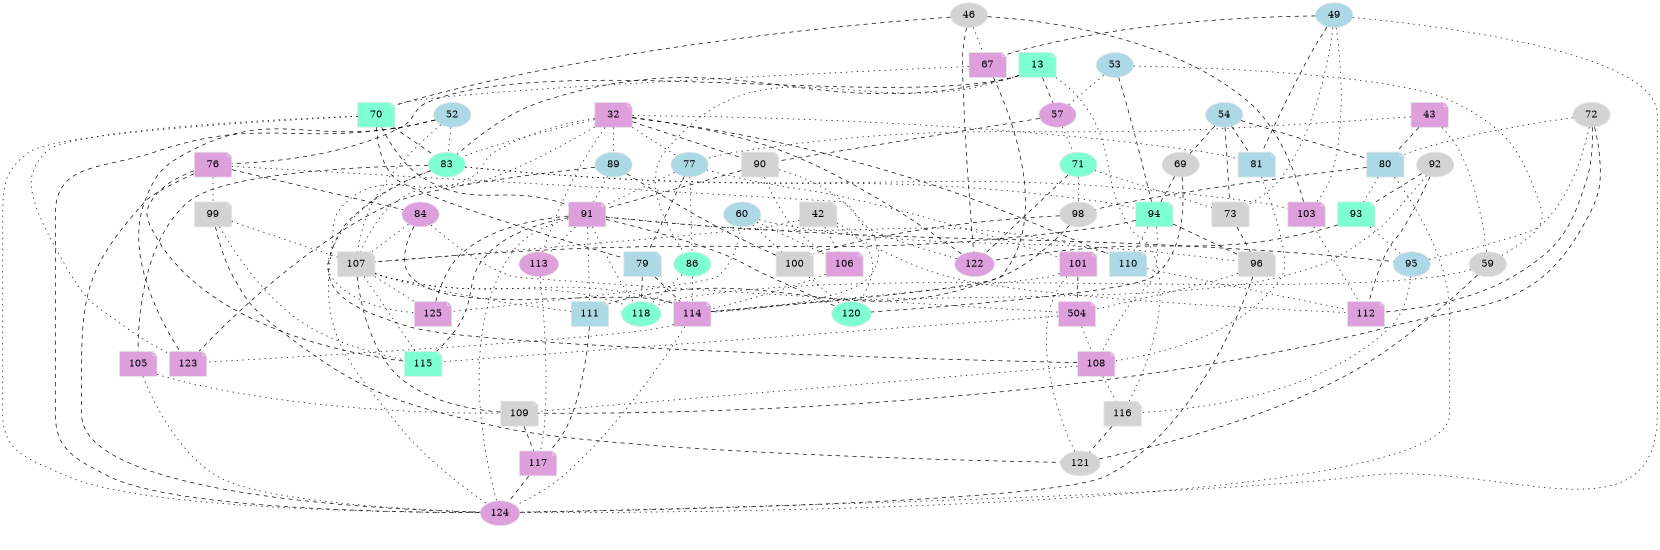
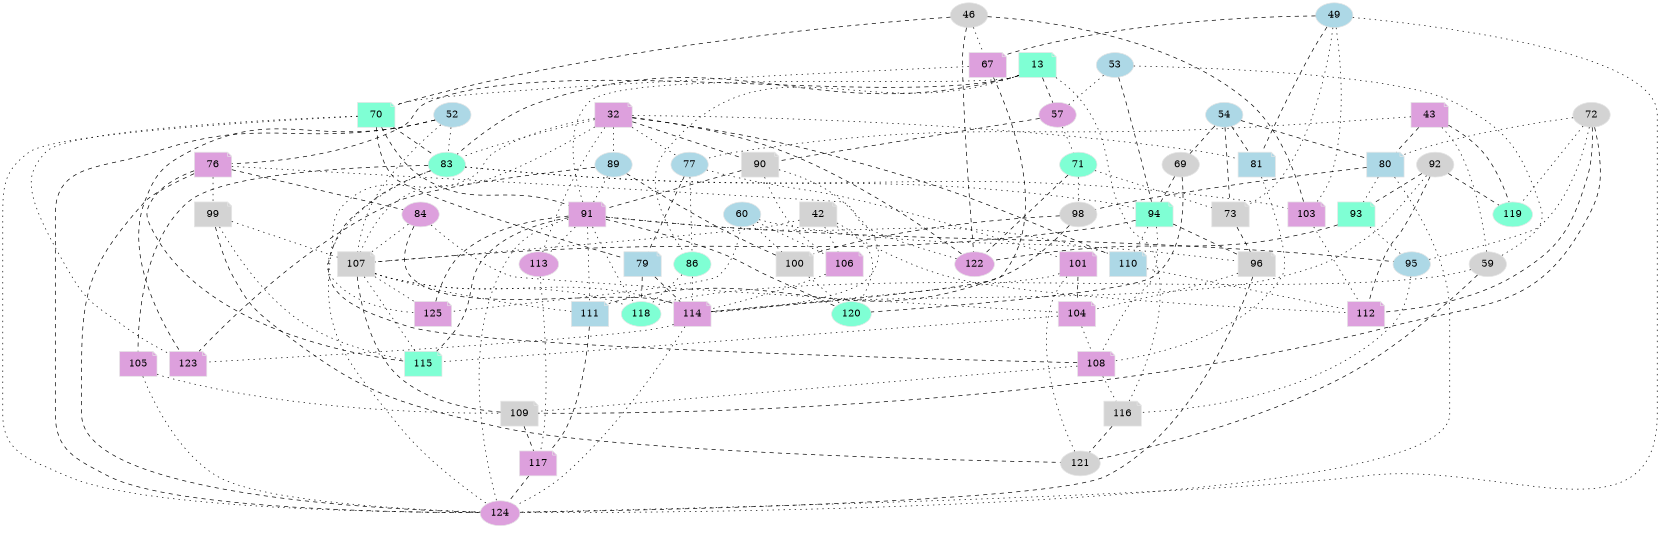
(630, 193) -> (804, 81)
none -> (1513, 214)
(1077, 314) -> (1077, 314)
